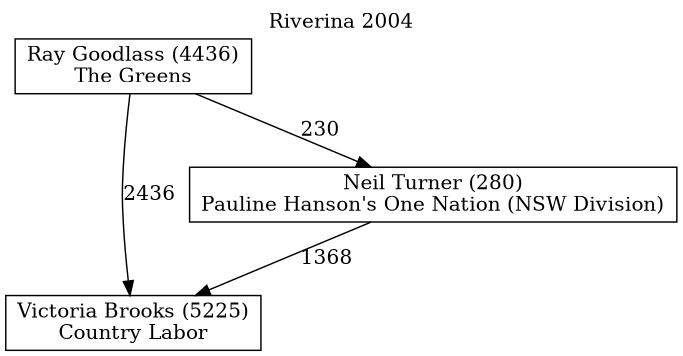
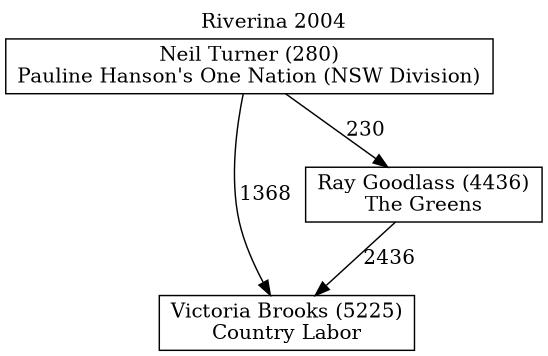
(276, 128) -> (331, 126)
